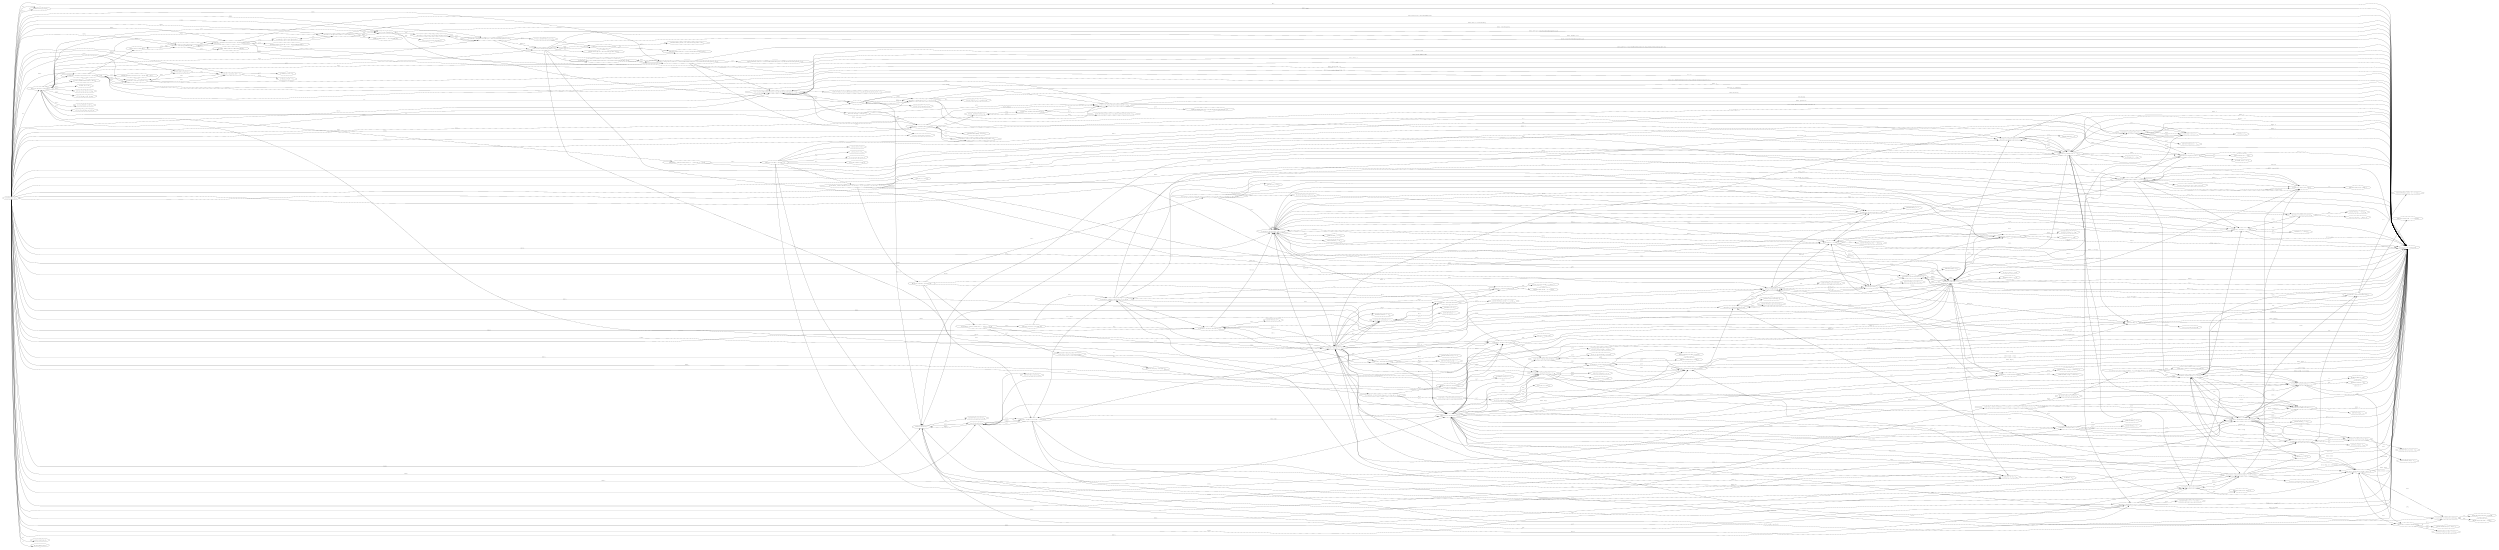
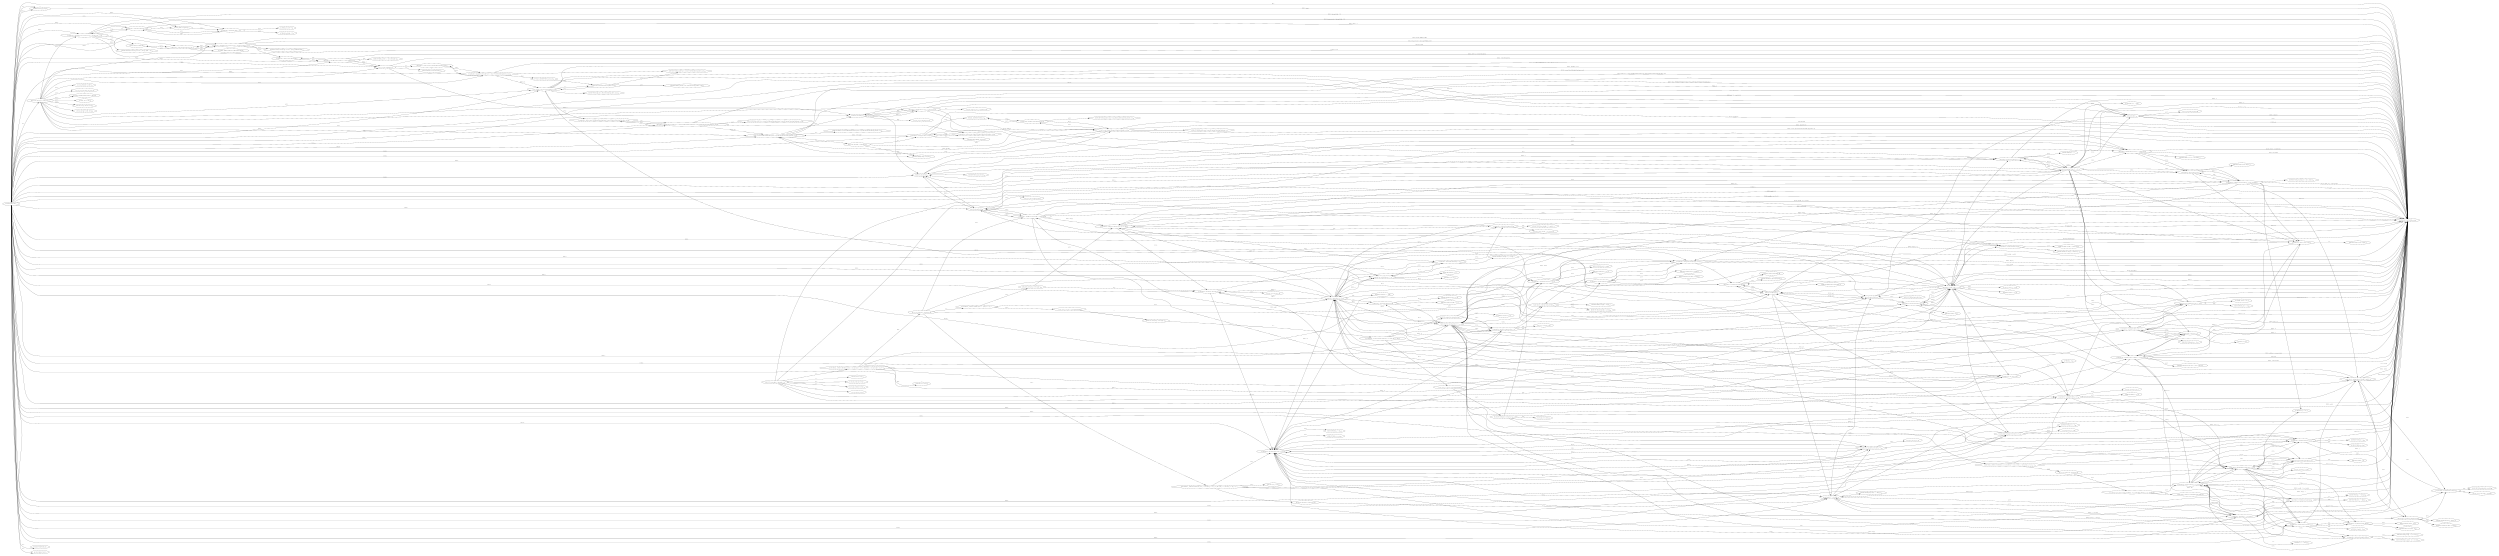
(687, 162) -> none
